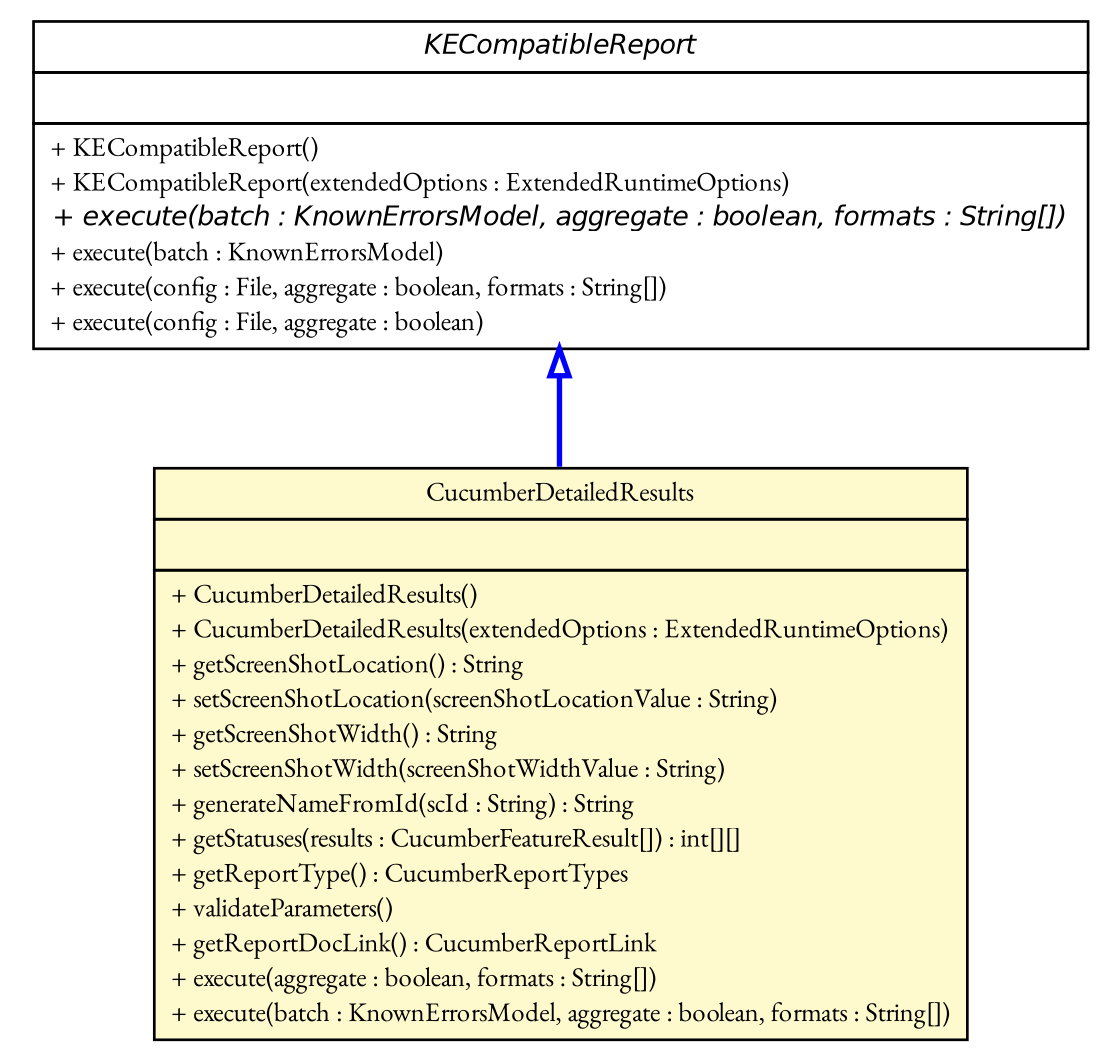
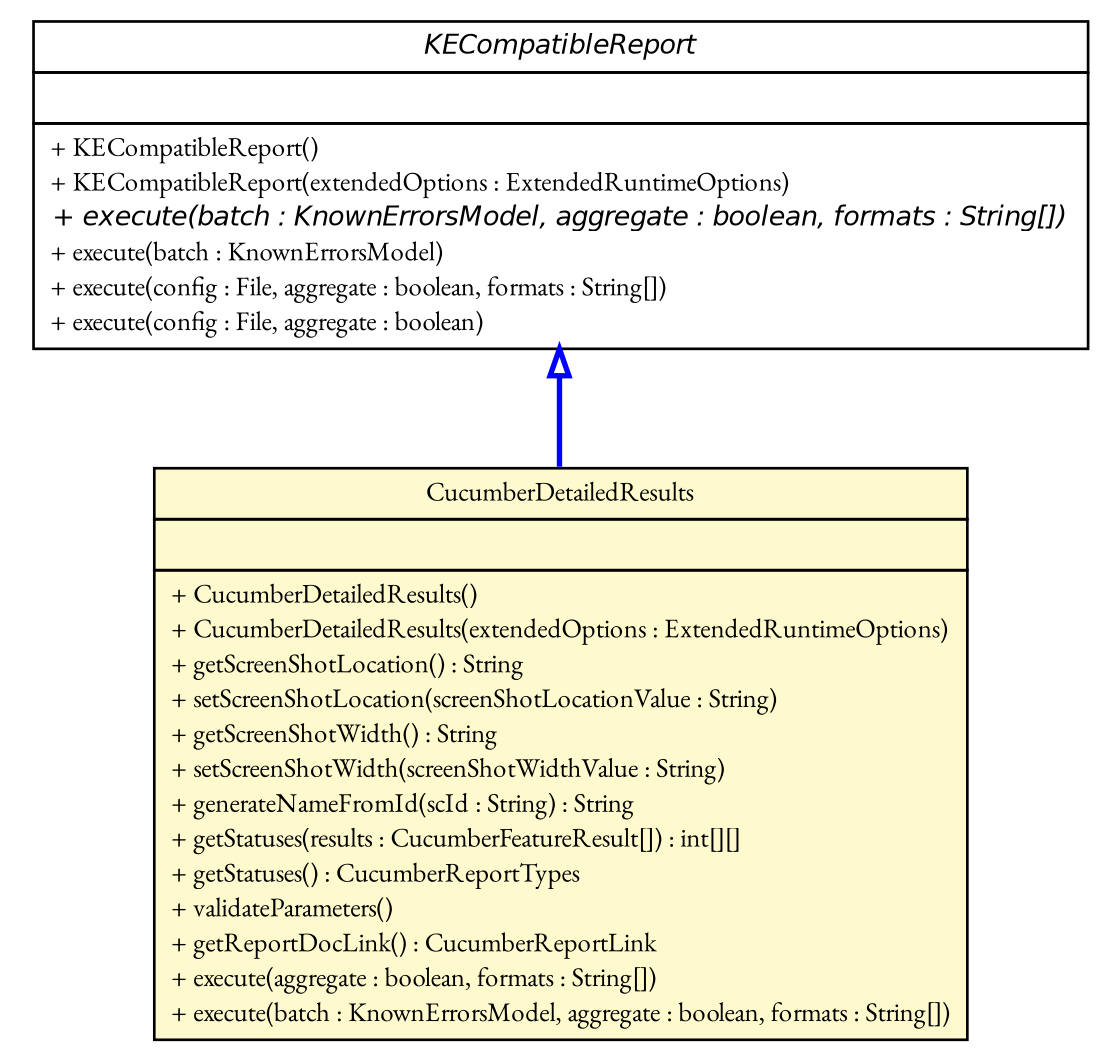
(400, 873) -> (376, 873)
